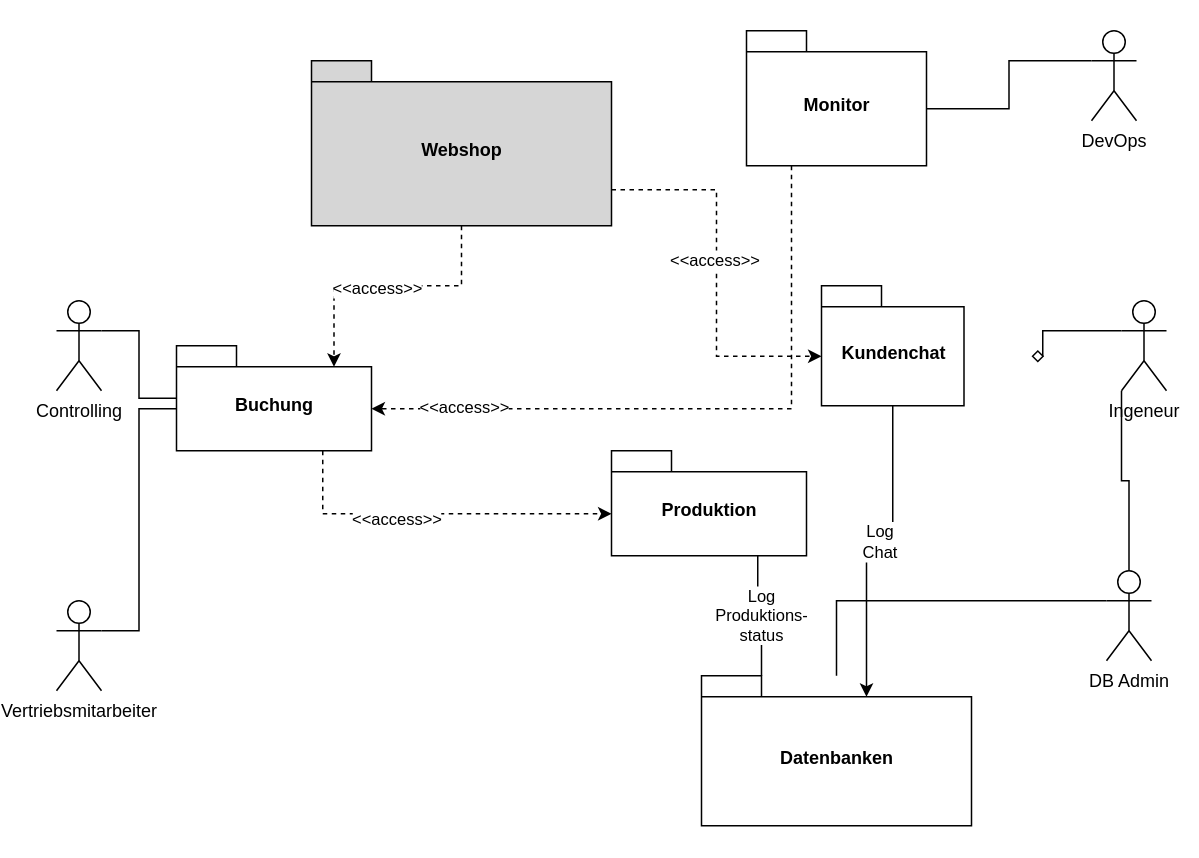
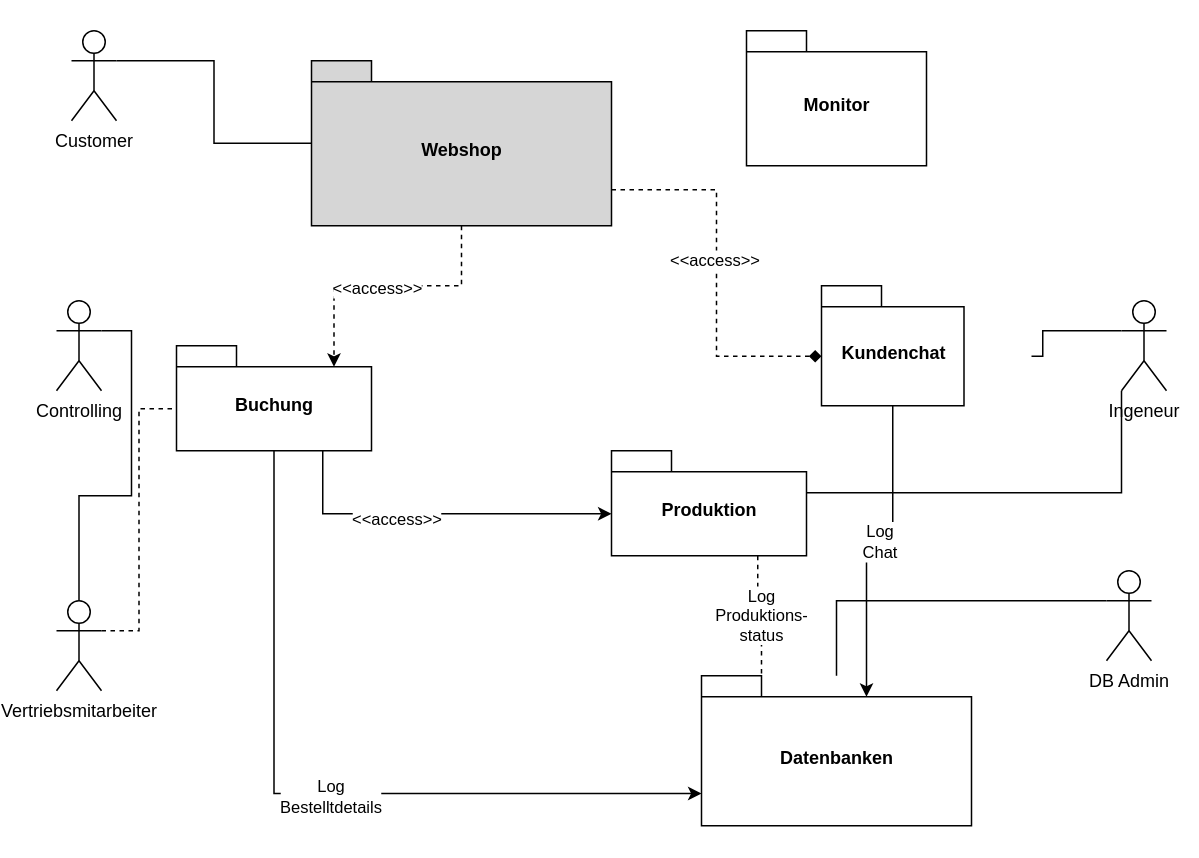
none -> (94, 76)
(1114, 76) -> none
(1009, 85) -> none
none -> (214, 103)
(1043, 354) -> (1039, 356)
(810, 356) -> (809, 356)
(139, 378) -> (131, 491)
(708, 409) -> none
(522, 514) -> (522, 514)
(139, 519) -> (139, 519)
(1129, 521) -> (971, 493)
none -> (274, 626)
(761, 660) -> (761, 660)
